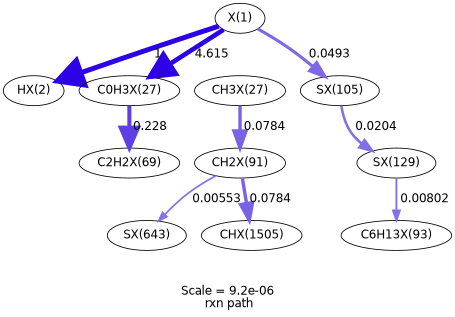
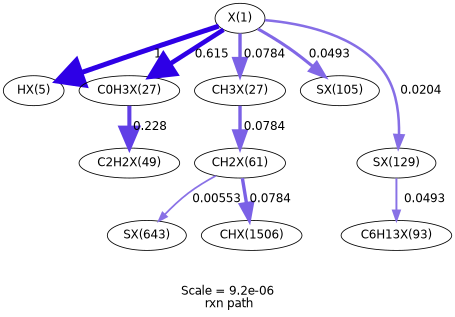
none -> (240, 46)
(210, 54) -> (210, 54)
(34, 91) -> (34, 91)
(348, 127) -> (359, 49)
(129, 163) -> (129, 163)
(240, 163) -> (240, 163)
(423, 199) -> (423, 199)
(252, 235) -> (252, 235)
